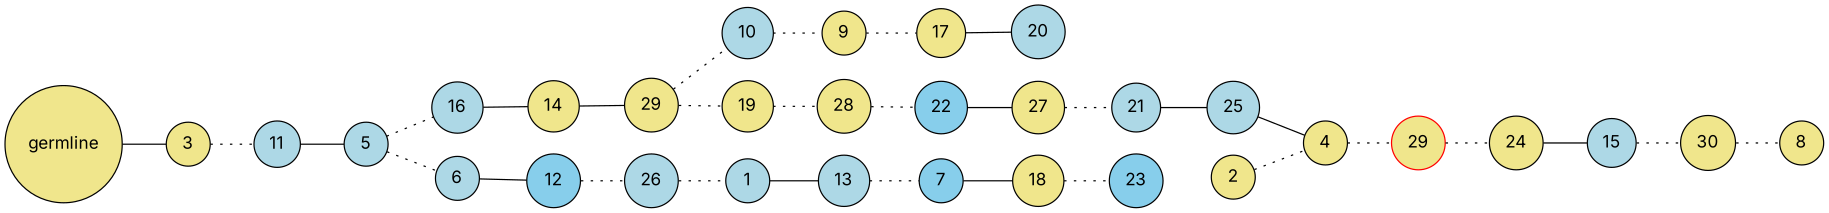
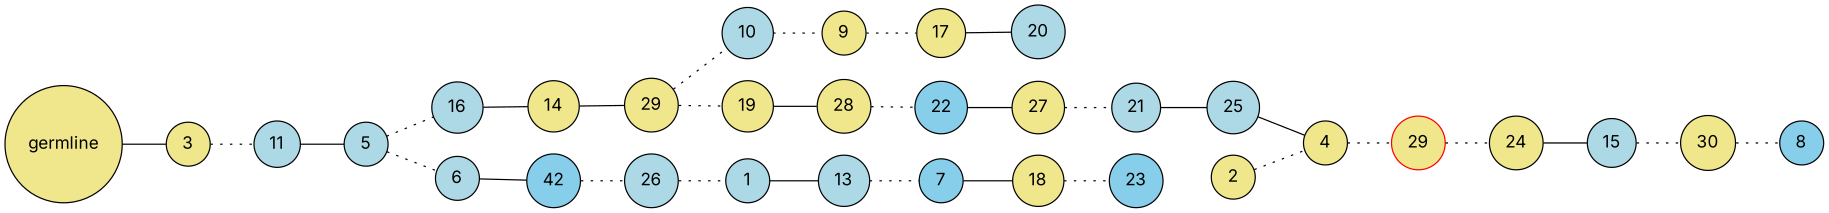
(795, 106) -> (795, 106)
(1802, 143) -> (1802, 143)
(554, 181) -> (554, 181)
